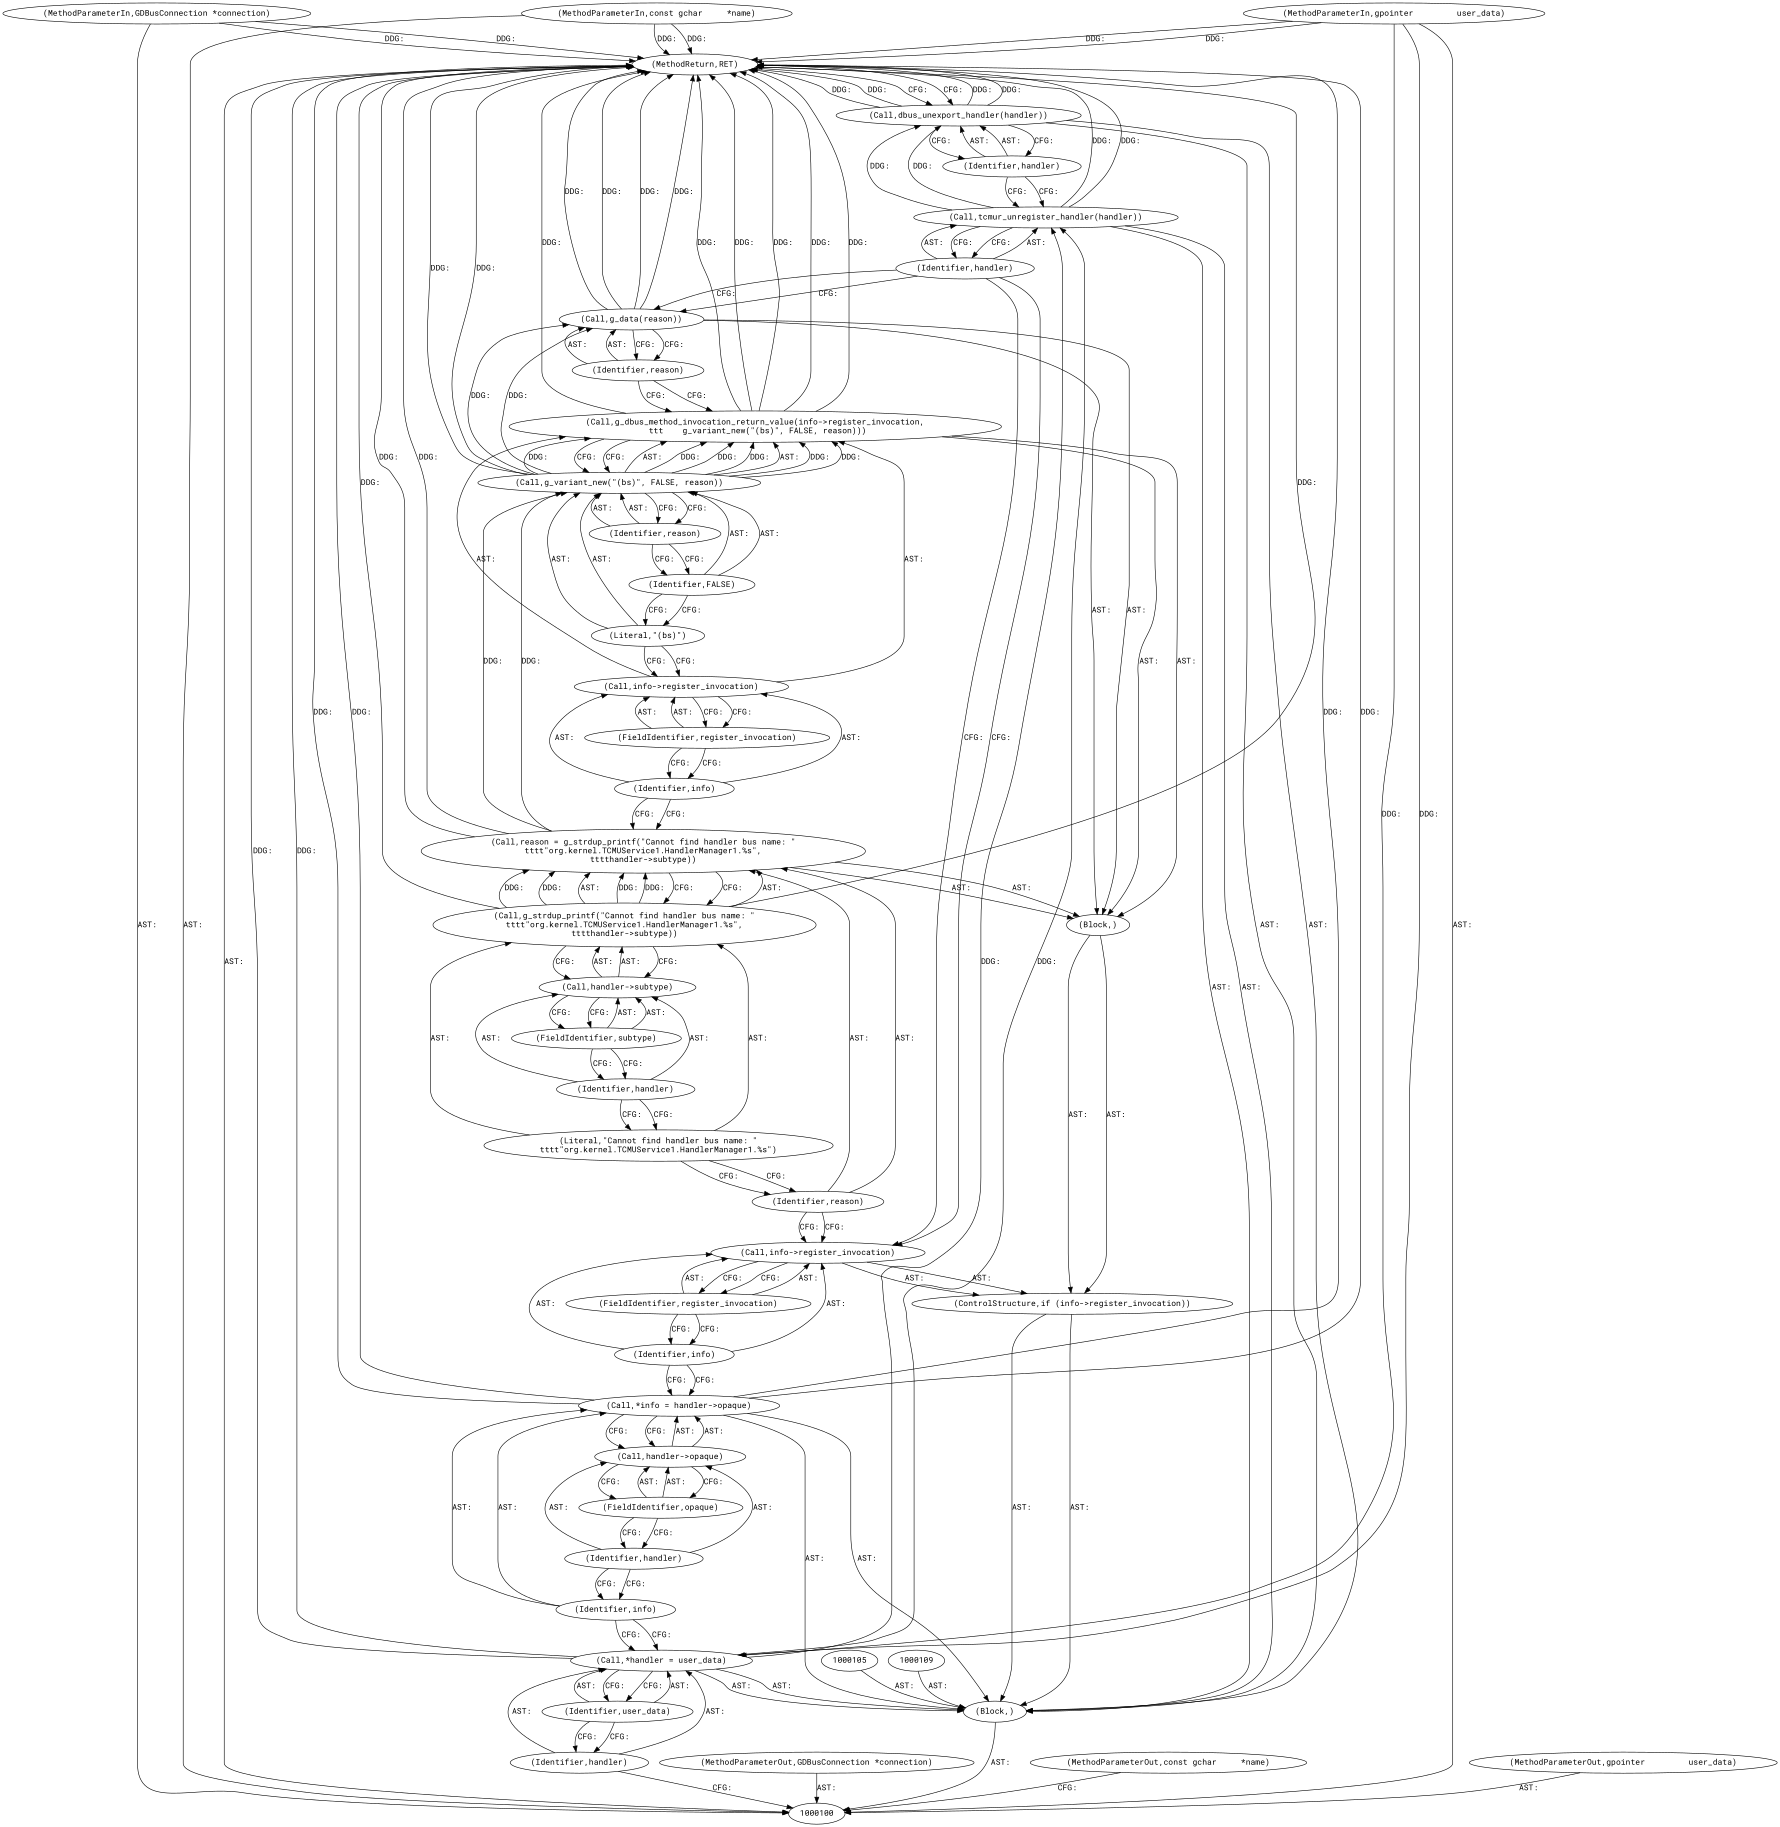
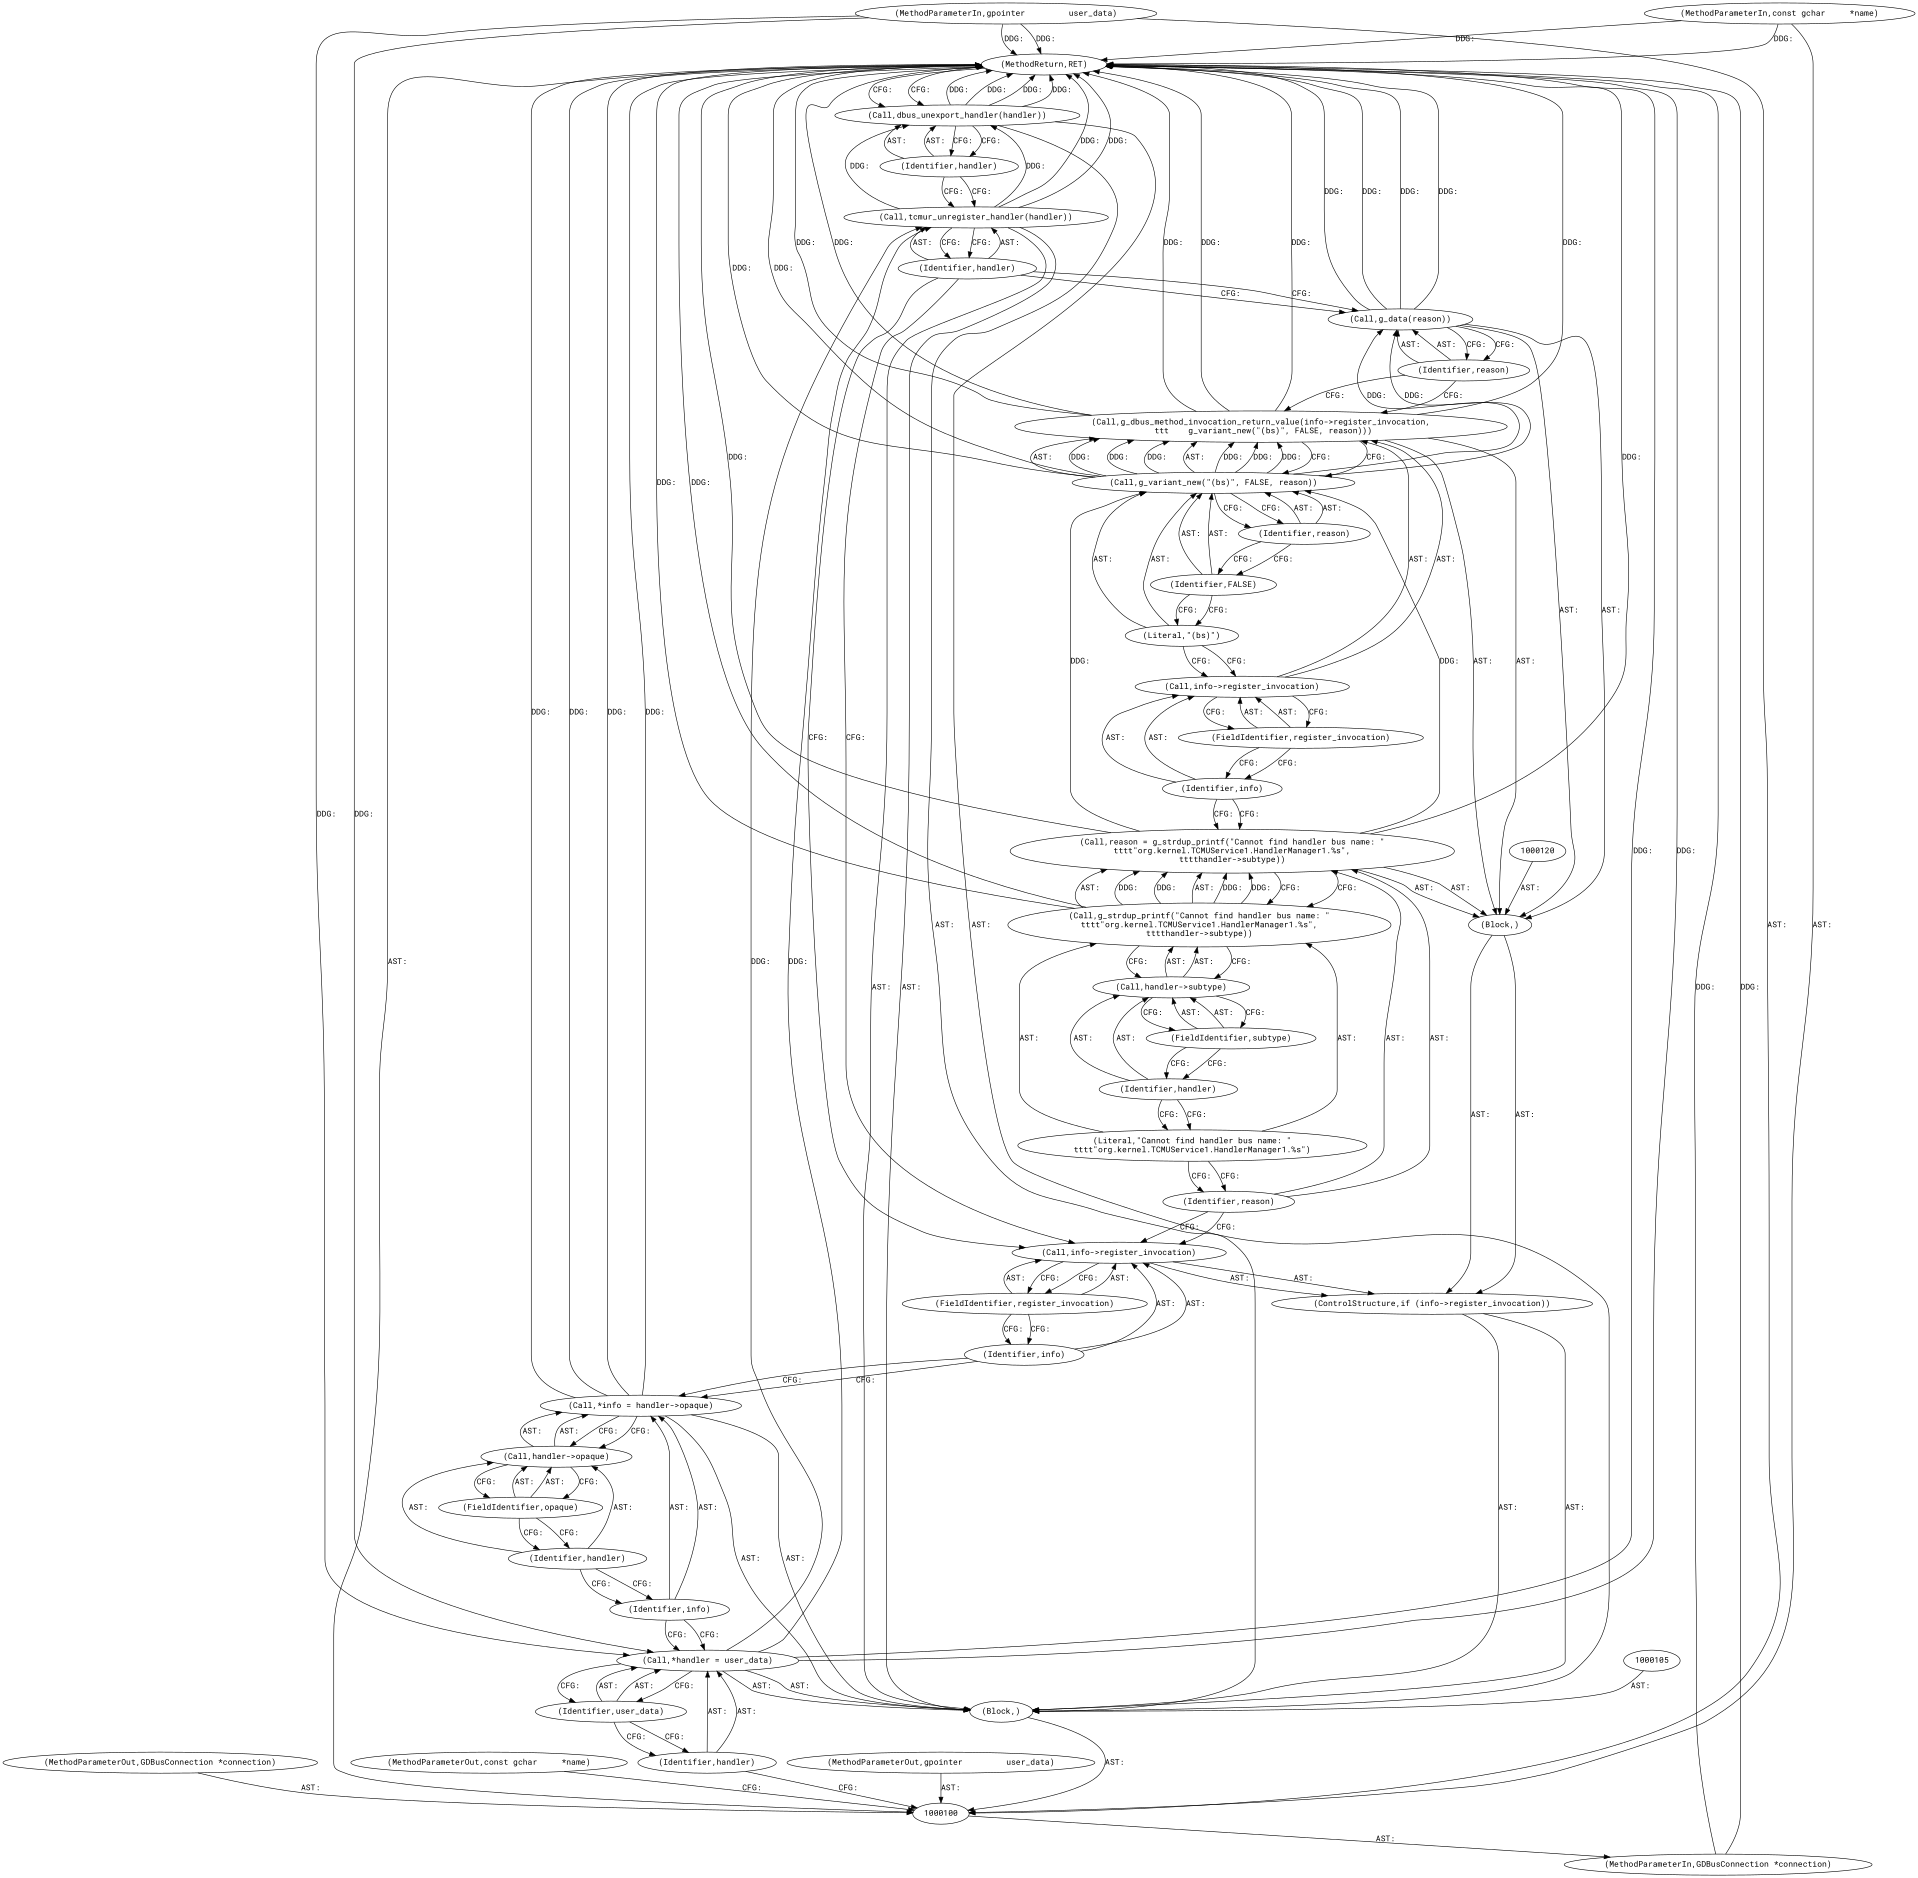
none -> (1538, 851)
(137, 1224) -> (1286, 1836)
(916, 1661) -> none
